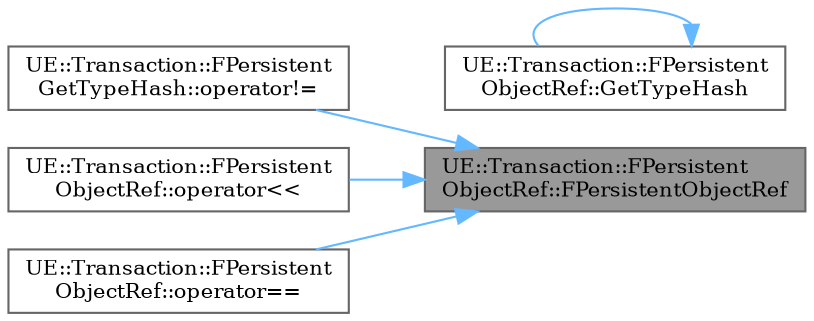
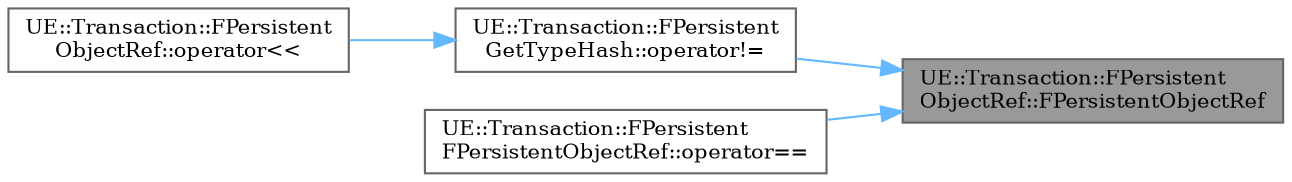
(615, 78) -> none
(376, 180) -> (392, 40)
(179, 281) -> (626, 142)
